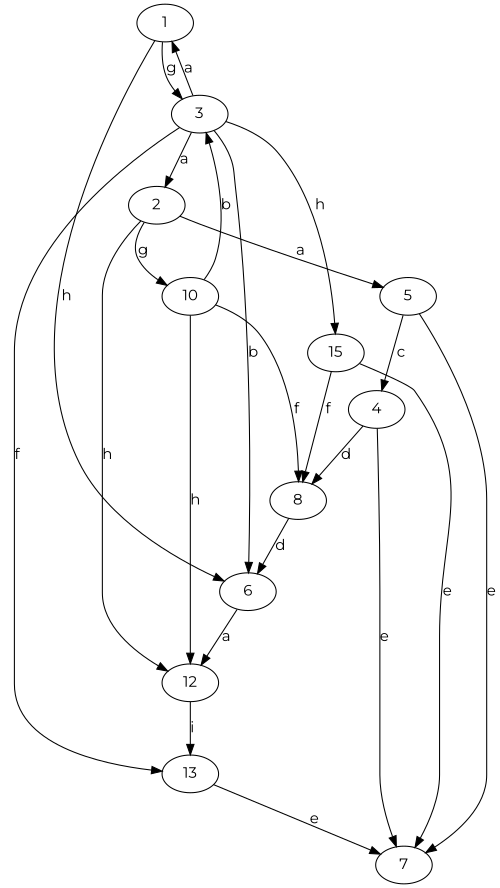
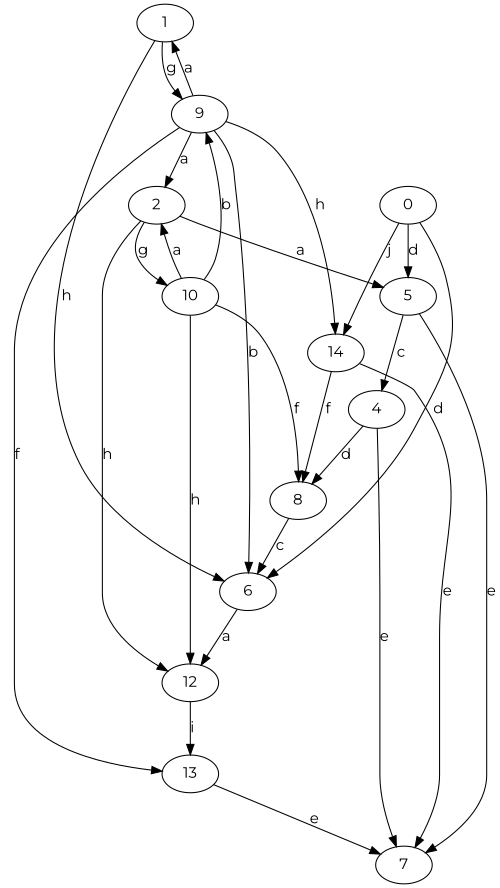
(200, 114) -> (200, 114)
none -> (408, 205)
none -> (172, 257)
(336, 353) -> (336, 353)
(280, 546) -> (280, 546)
